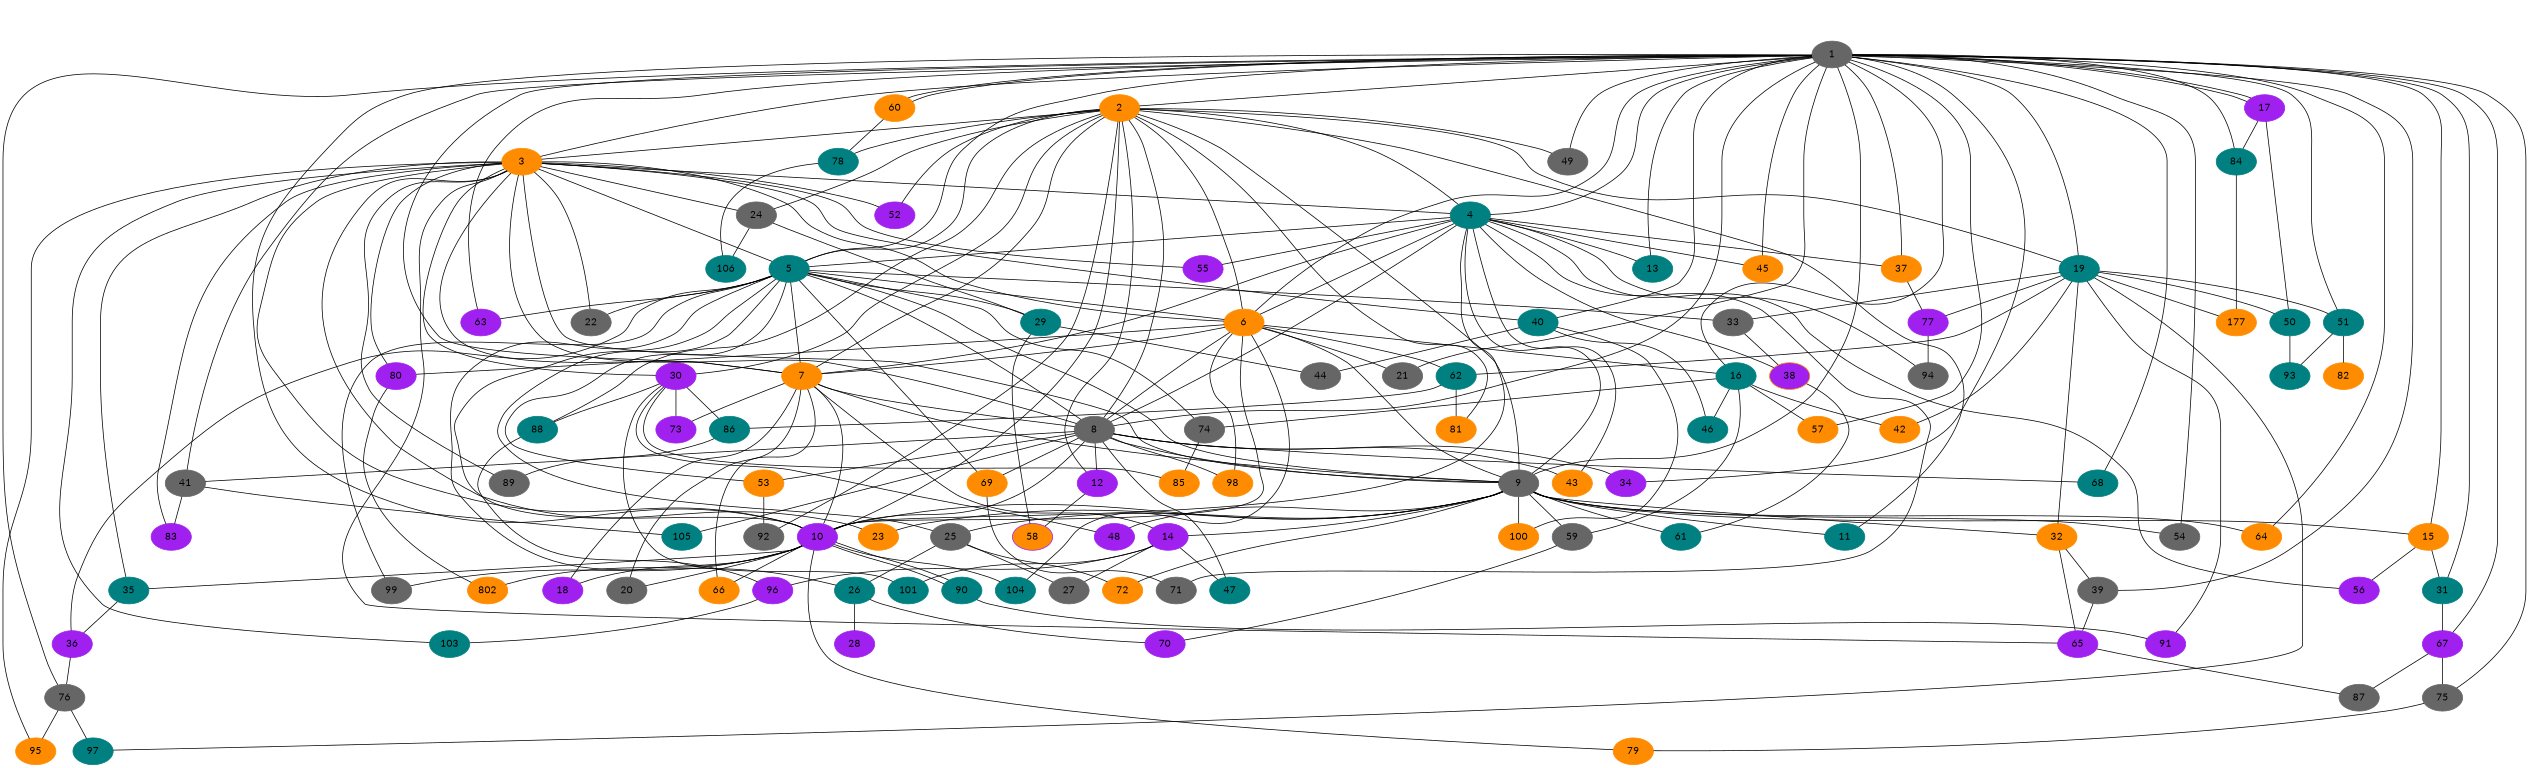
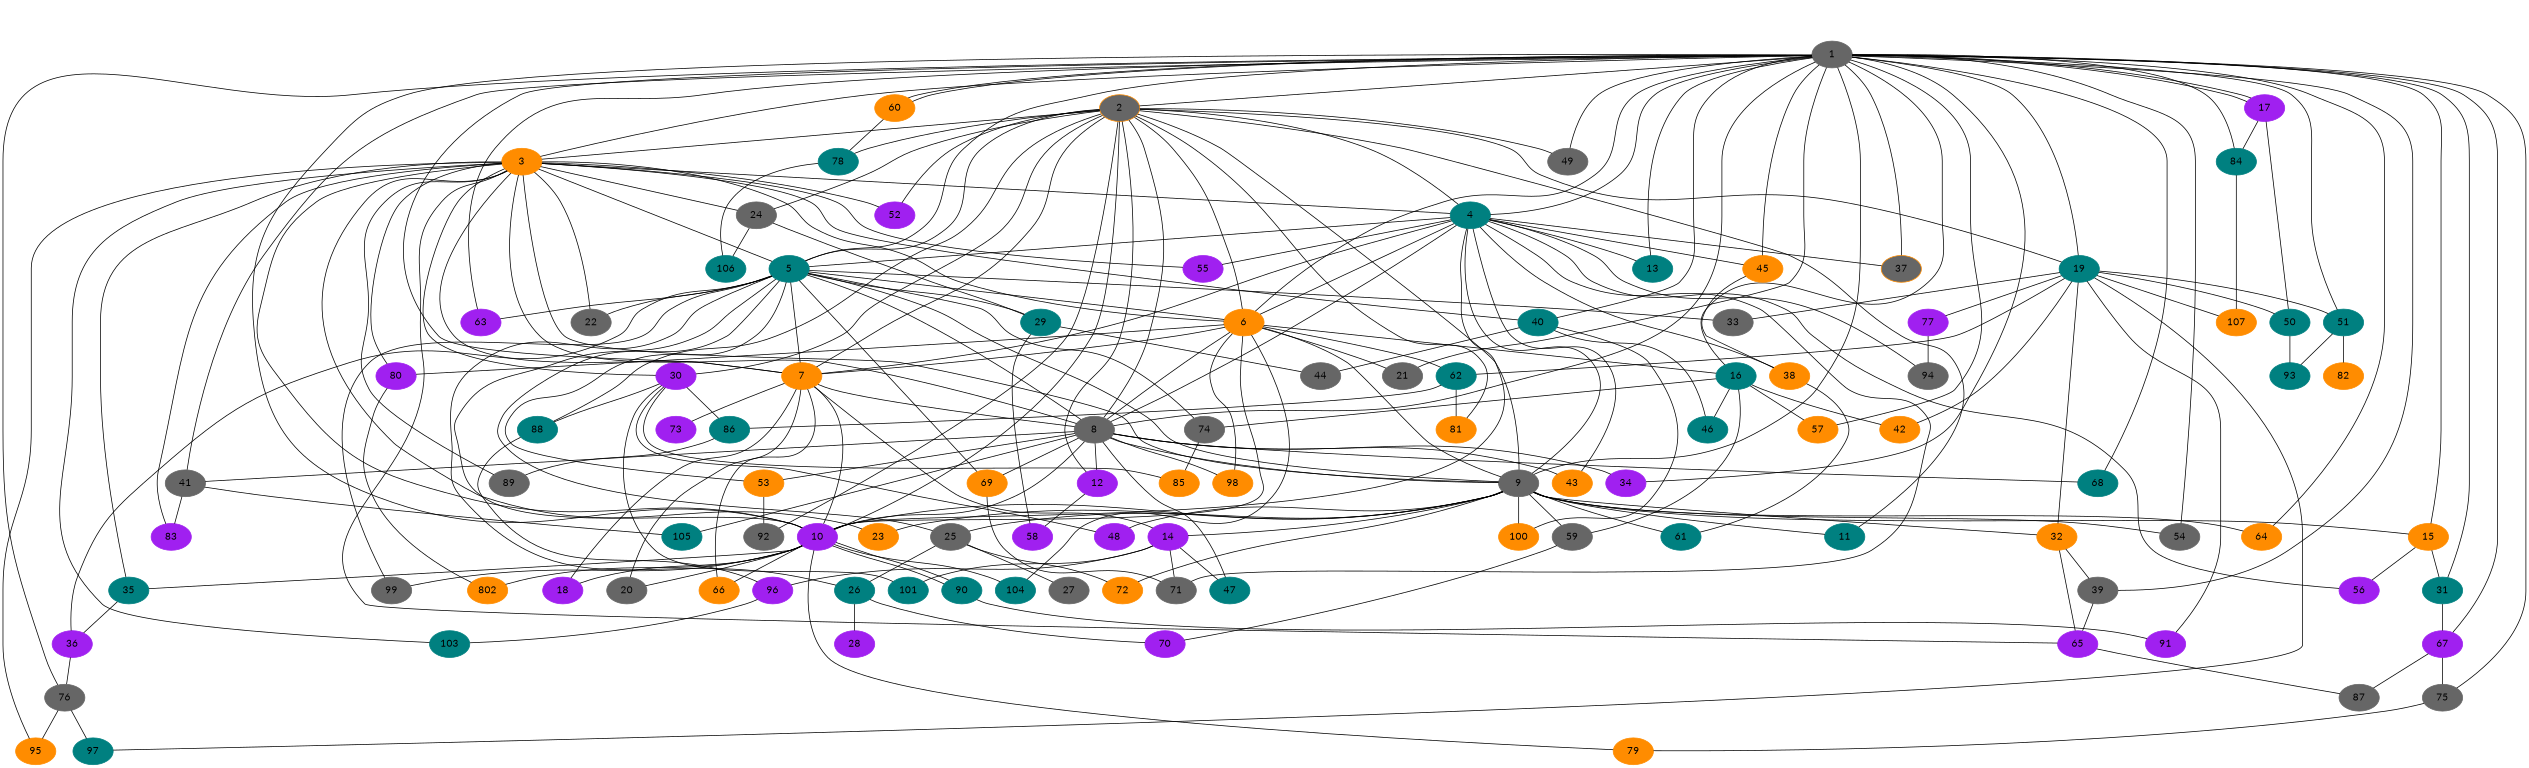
(1120, 108) -> (1120, 108)
(1901, 269) -> (1901, 269)
(1917, 299) -> none
(2236, 322) -> (2236, 322)
(1761, 349) -> (1711, 338)
(1790, 376) -> (1790, 376)
(676, 403) -> none
(1138, 453) -> none
(1033, 537) -> (1033, 537)
(1119, 564) -> (1172, 564)
